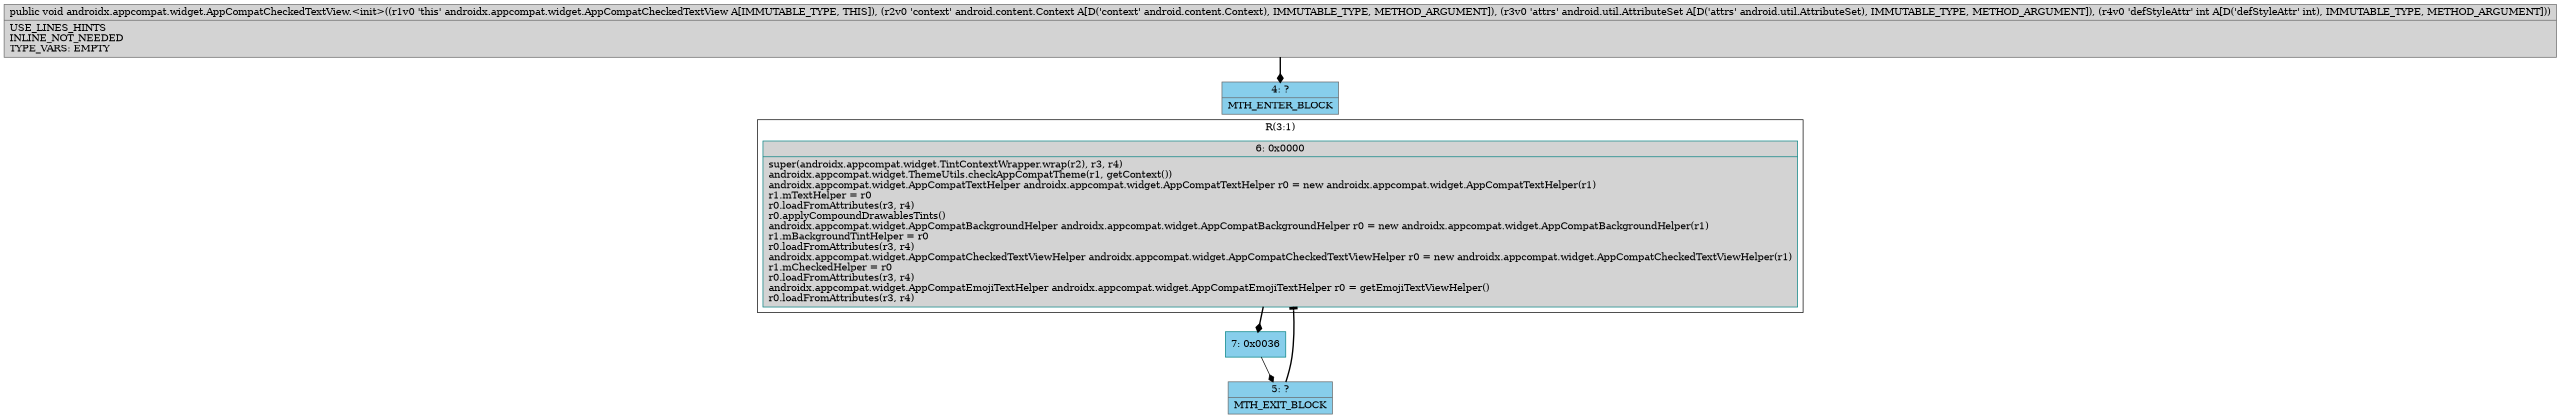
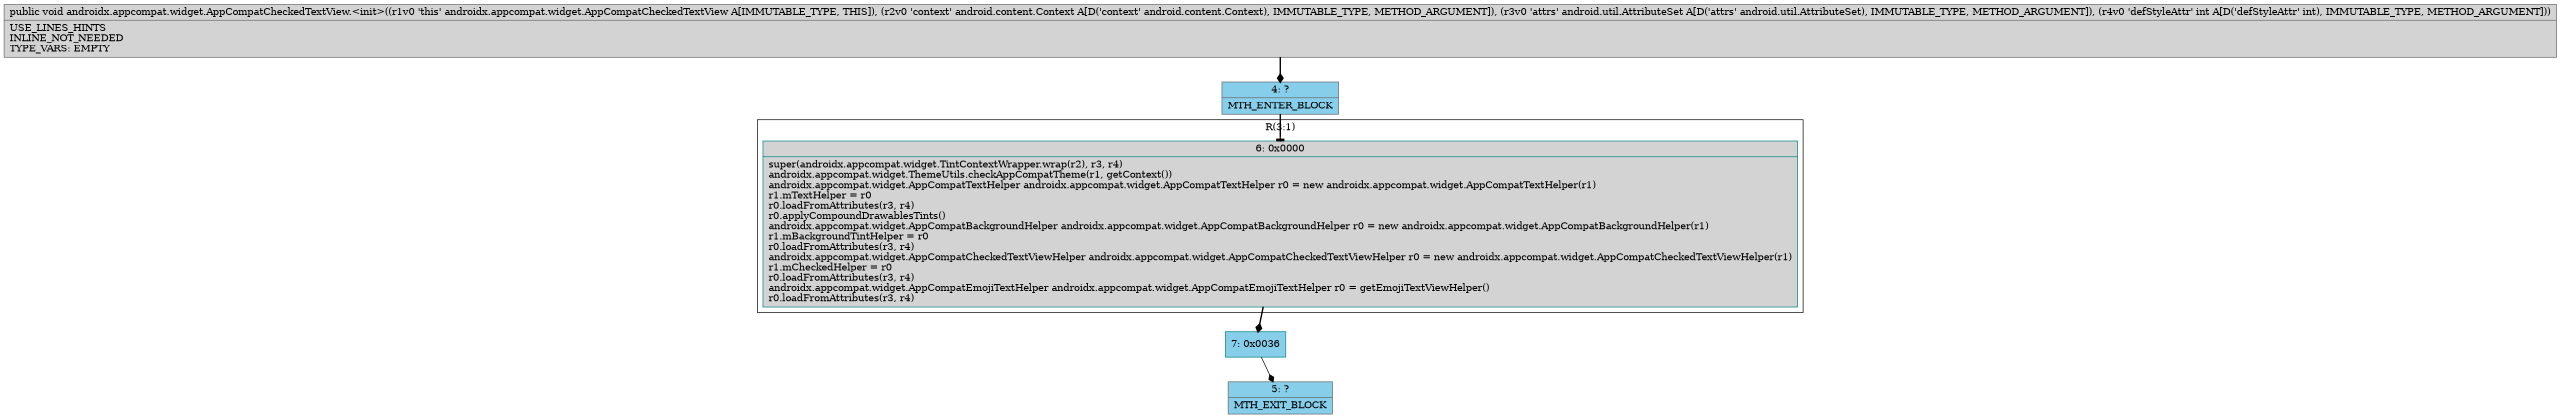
(1293, 347) -> (1280, 126)
